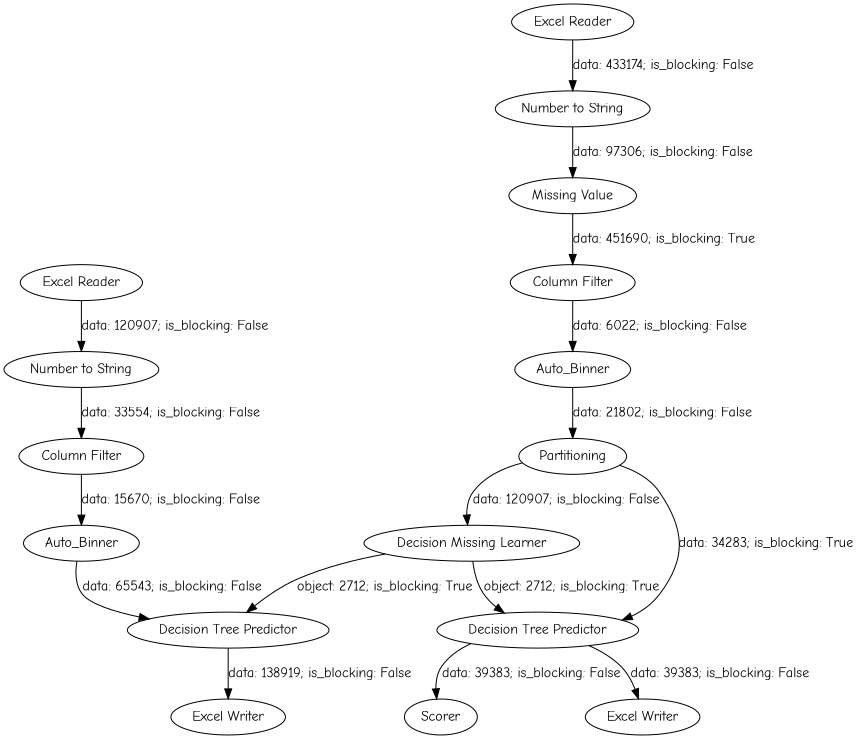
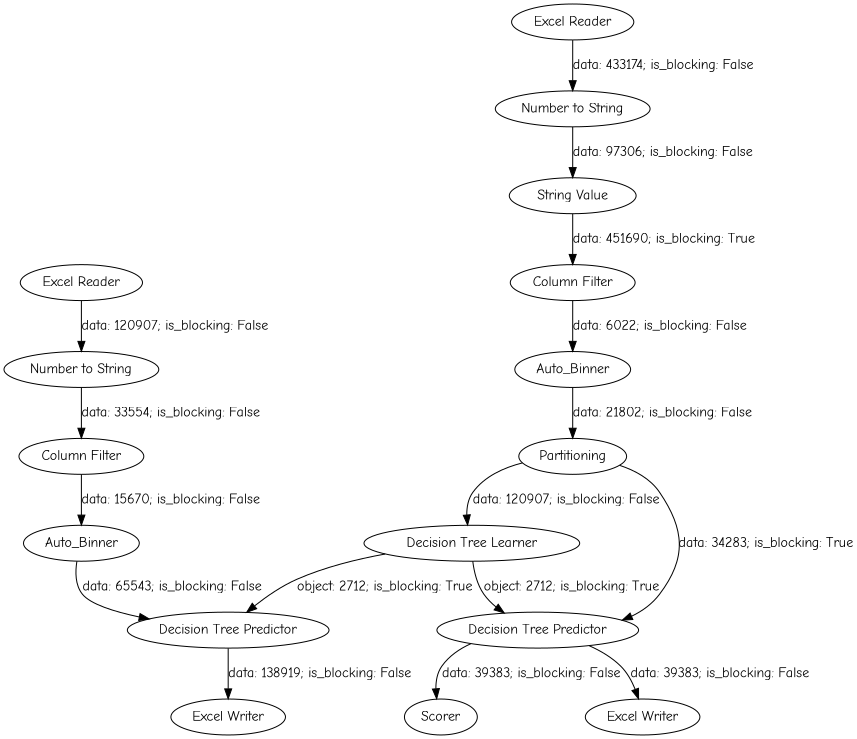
(573, 196) -> (573, 196)
(472, 543) -> (472, 543)
